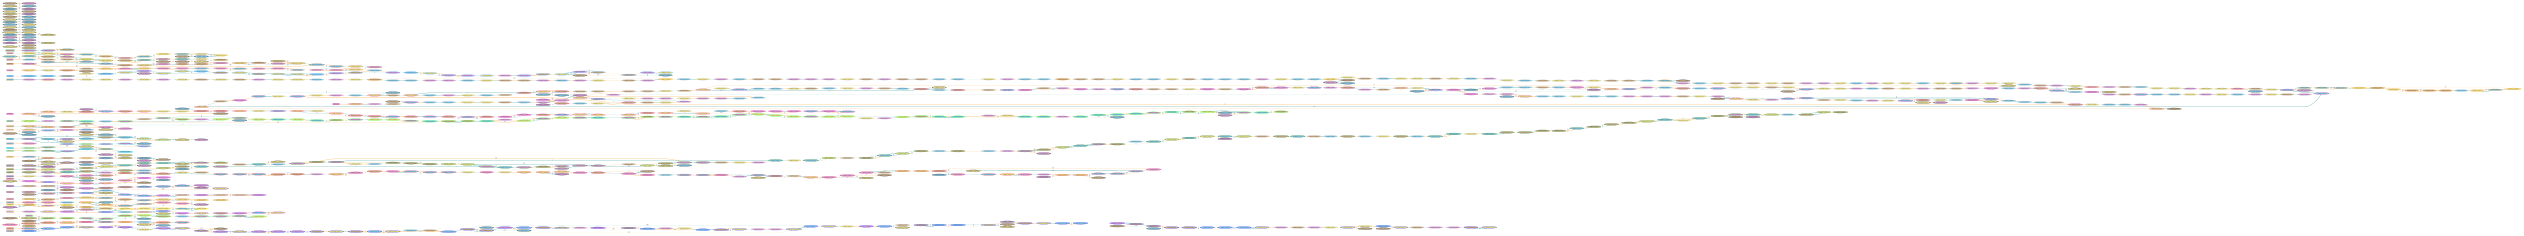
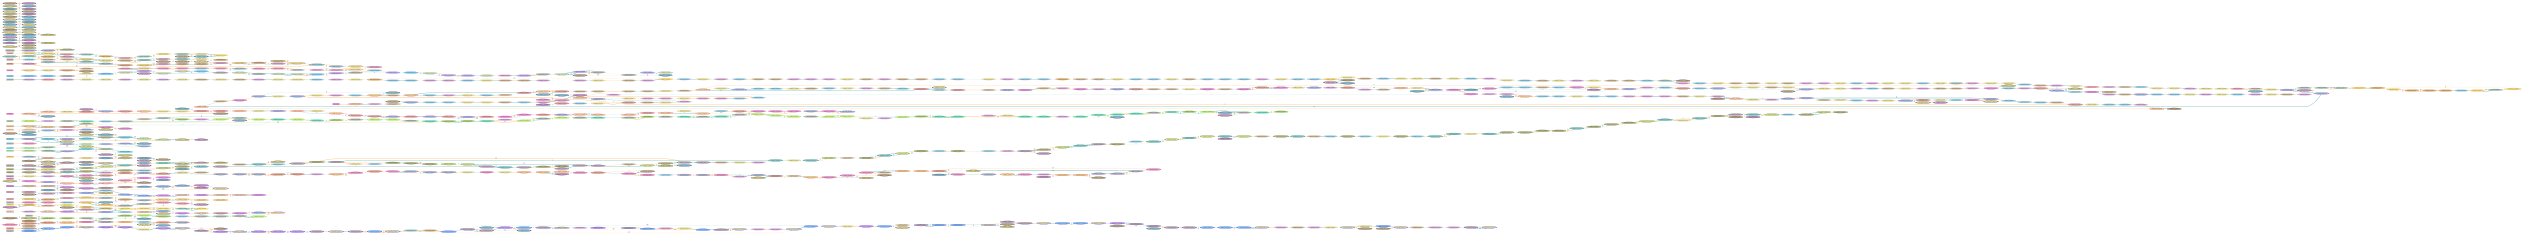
(106, 69) -> none
(562, 80) -> none
(562, 166) -> (562, 166)
none -> (1099, 223)
